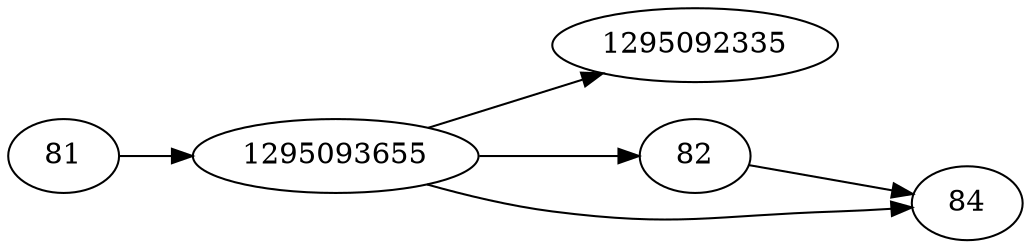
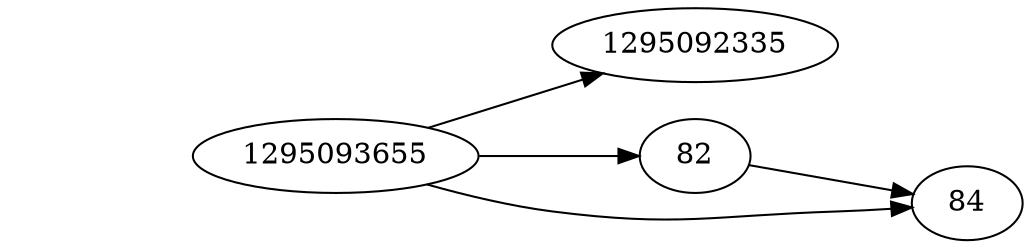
(64, 156) -> none
